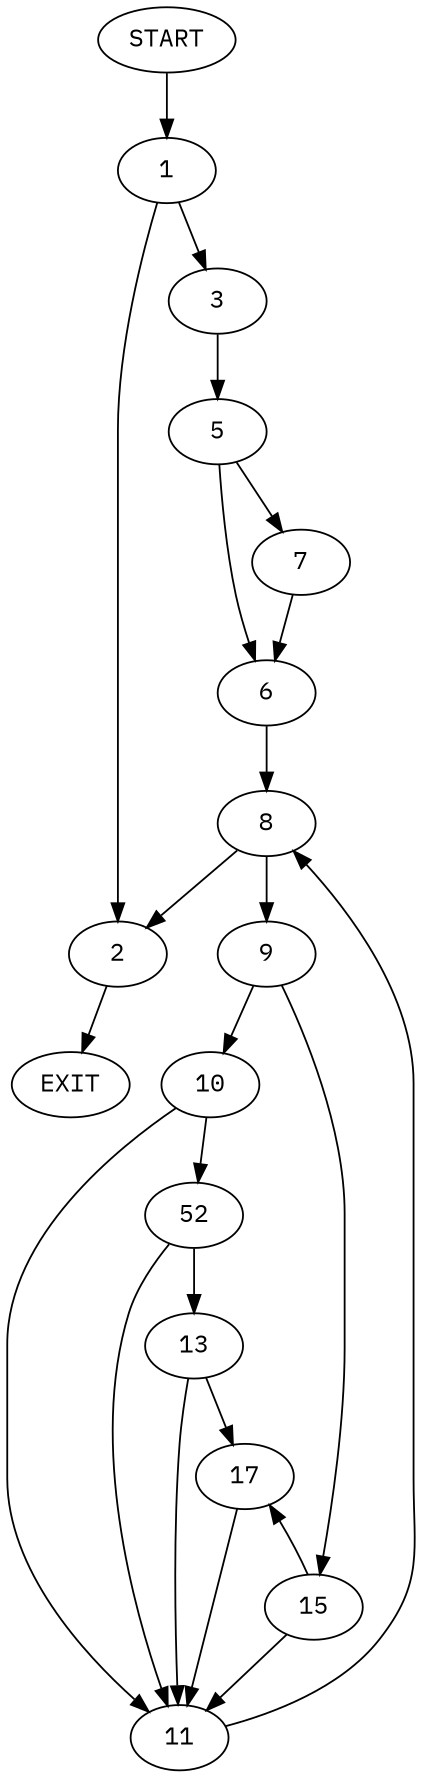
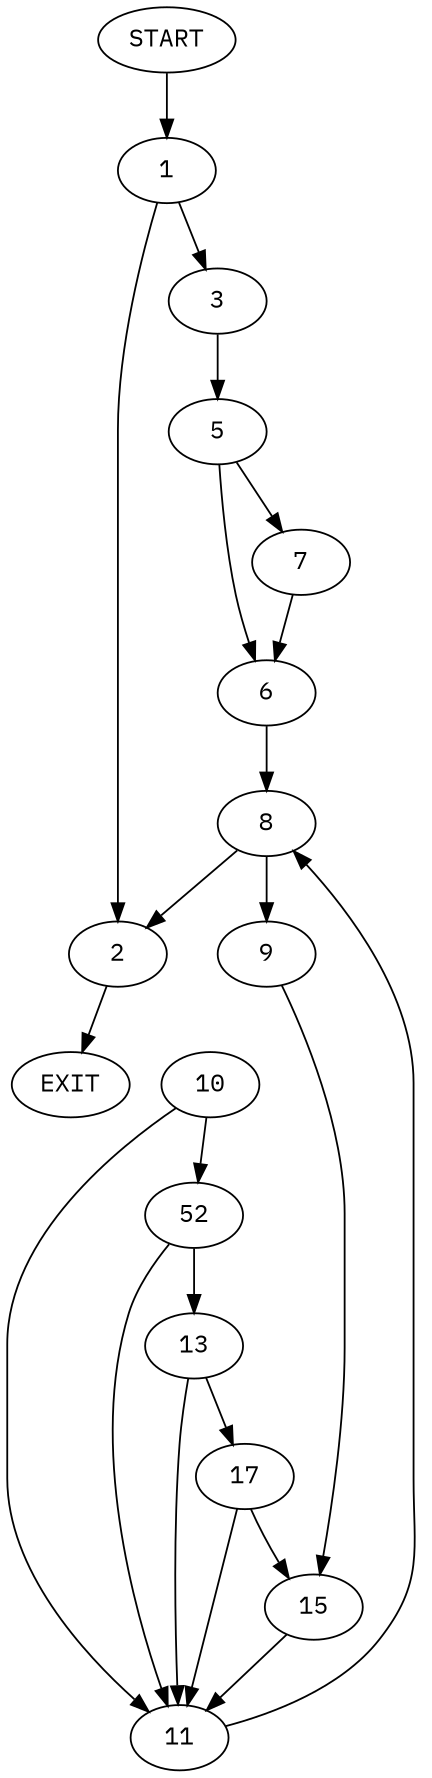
(242, 1011) -> none
(295, 1547) -> (264, 1536)
